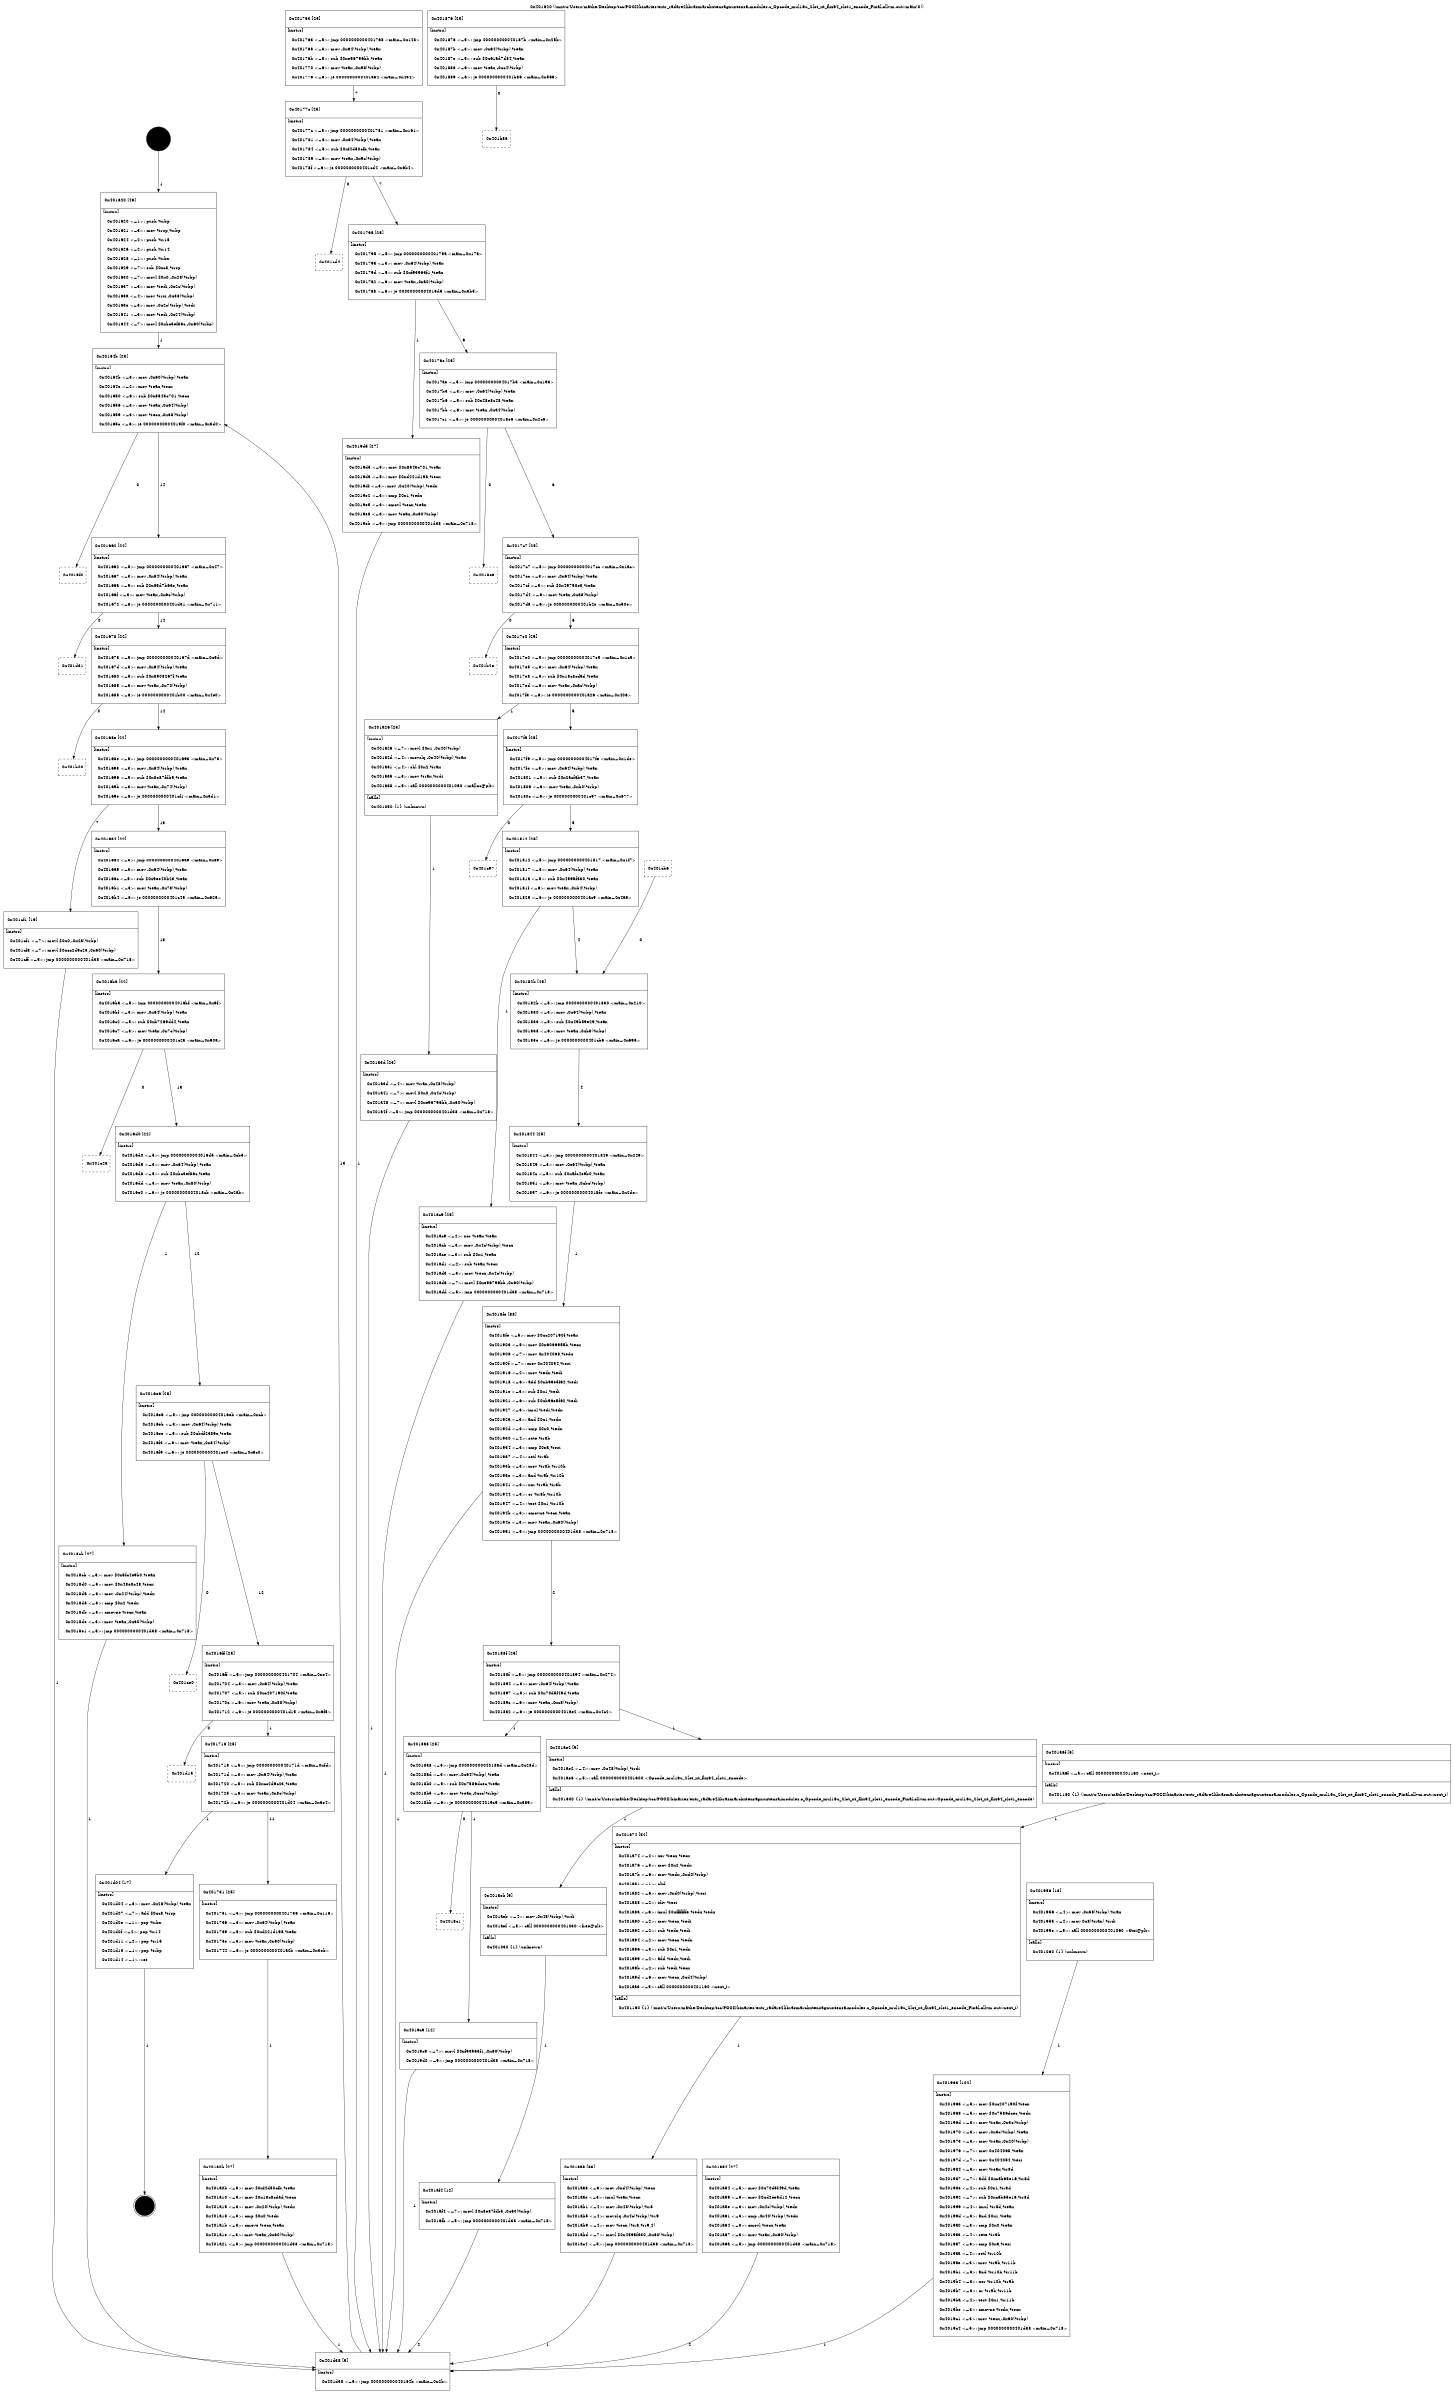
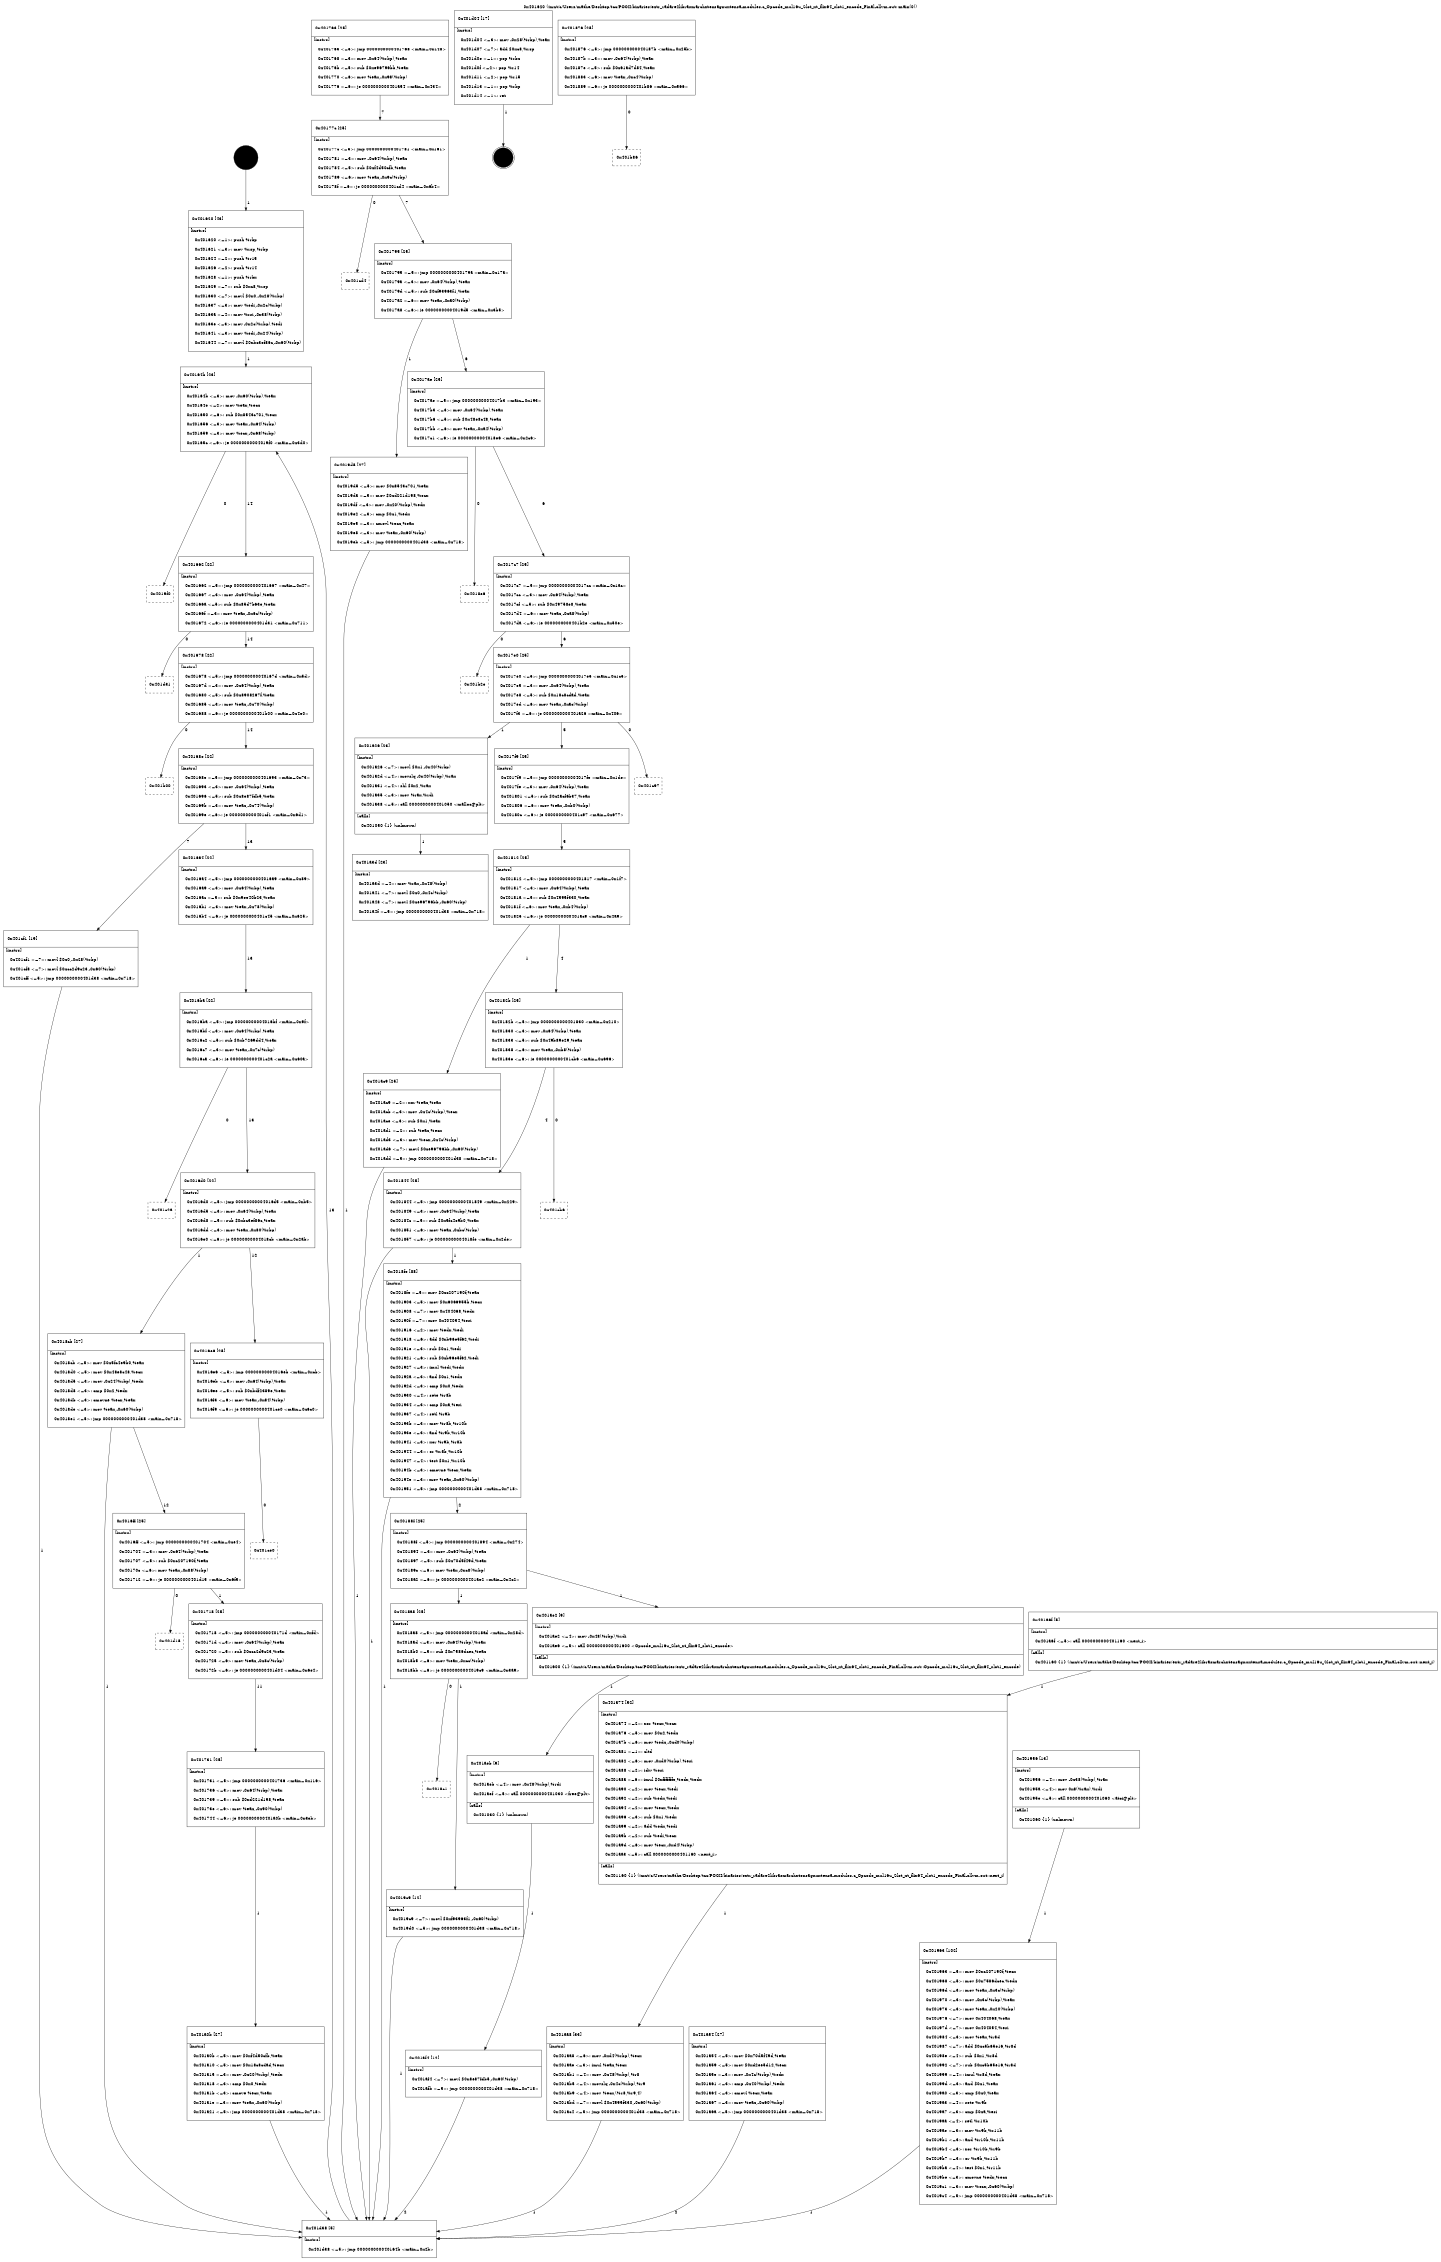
(501, 829) -> (637, 746)
(631, 925) -> (554, 1133)
(235, 1552) -> (149, 1469)
(369, 1732) -> (369, 1729)
(187, 1839) -> none
